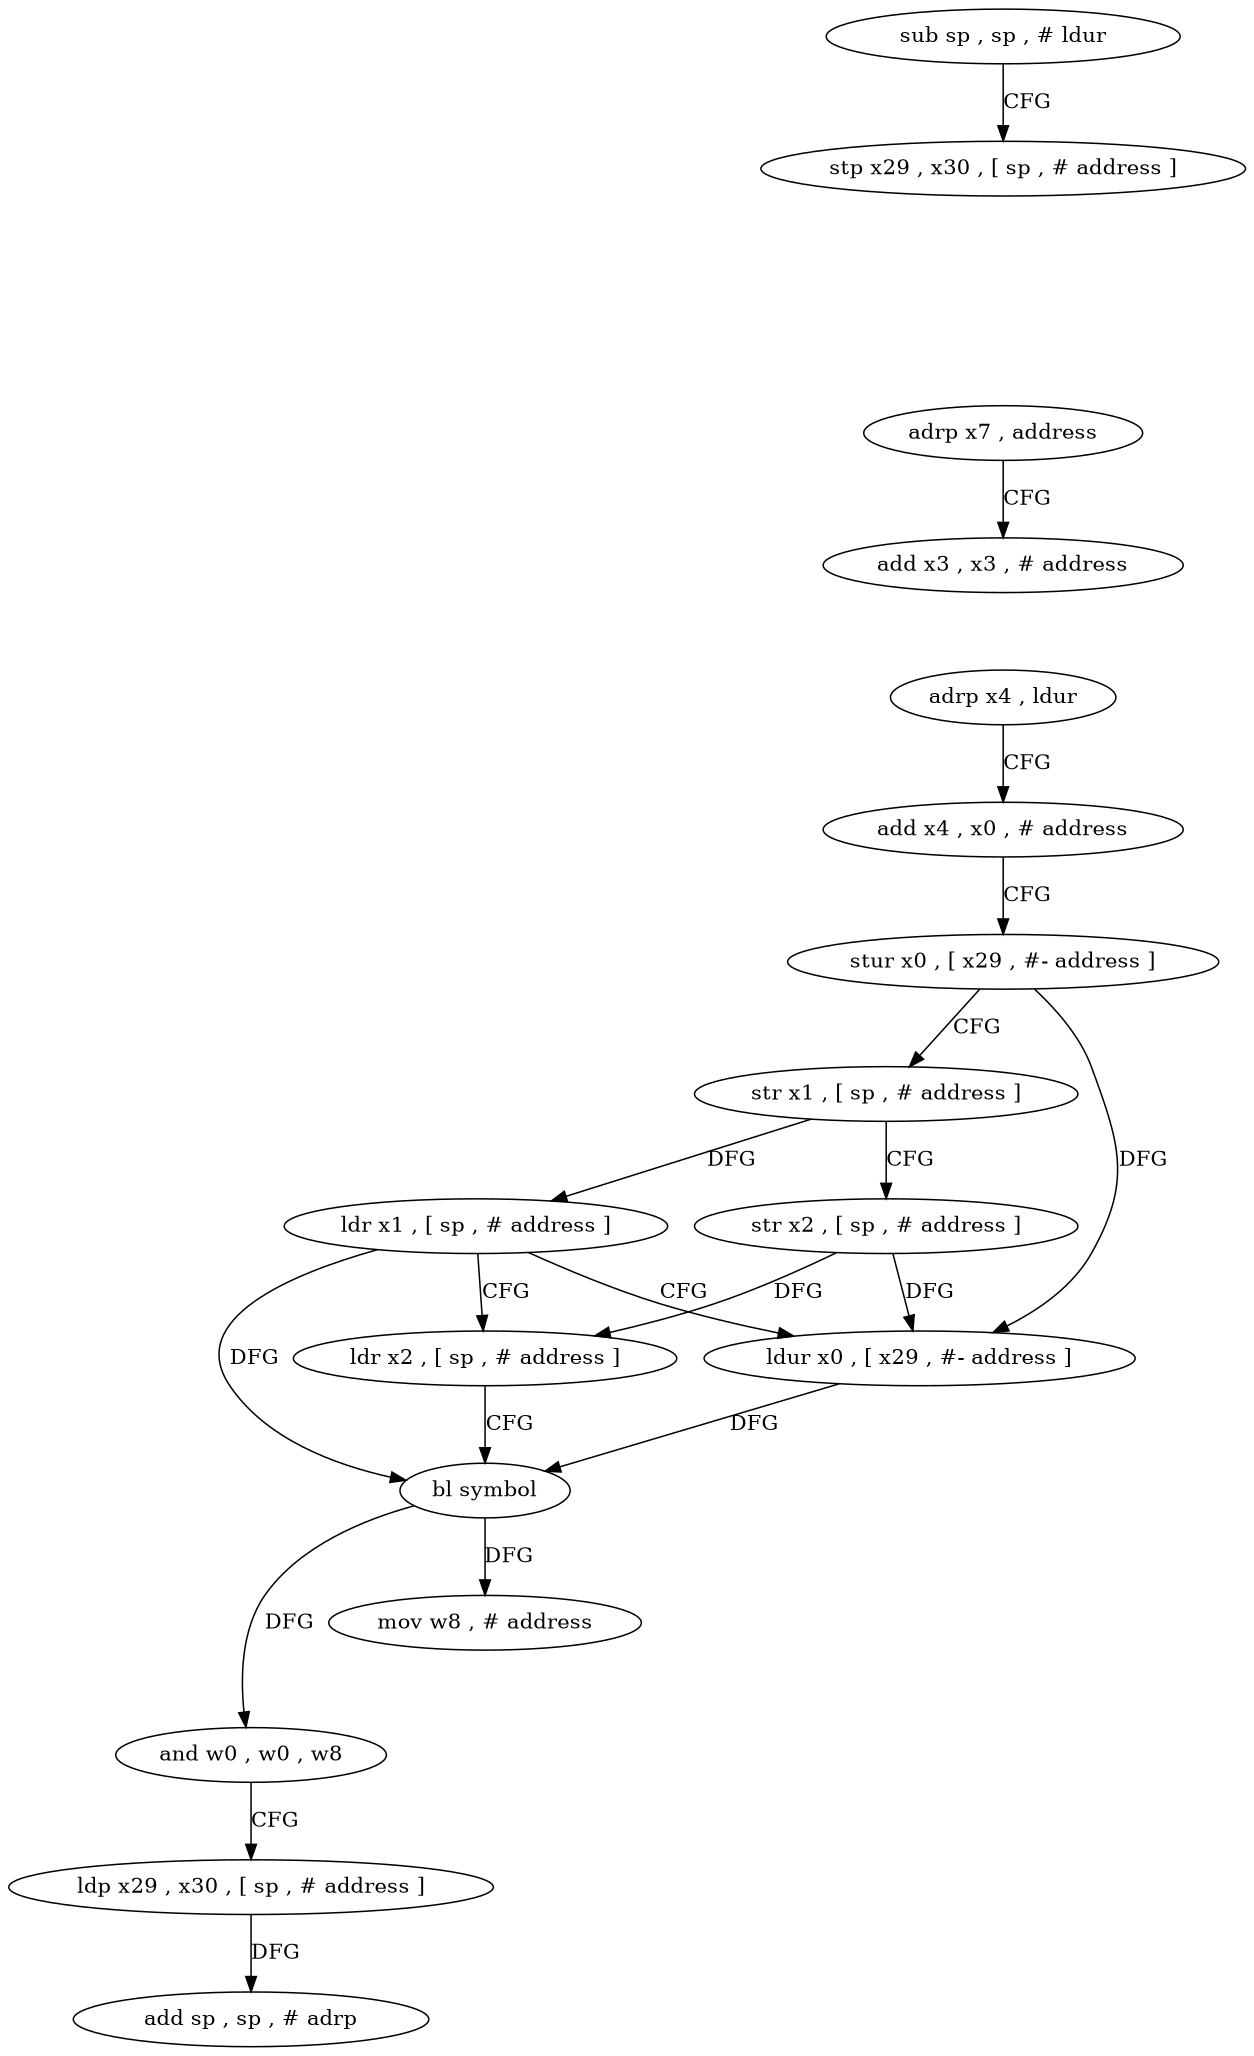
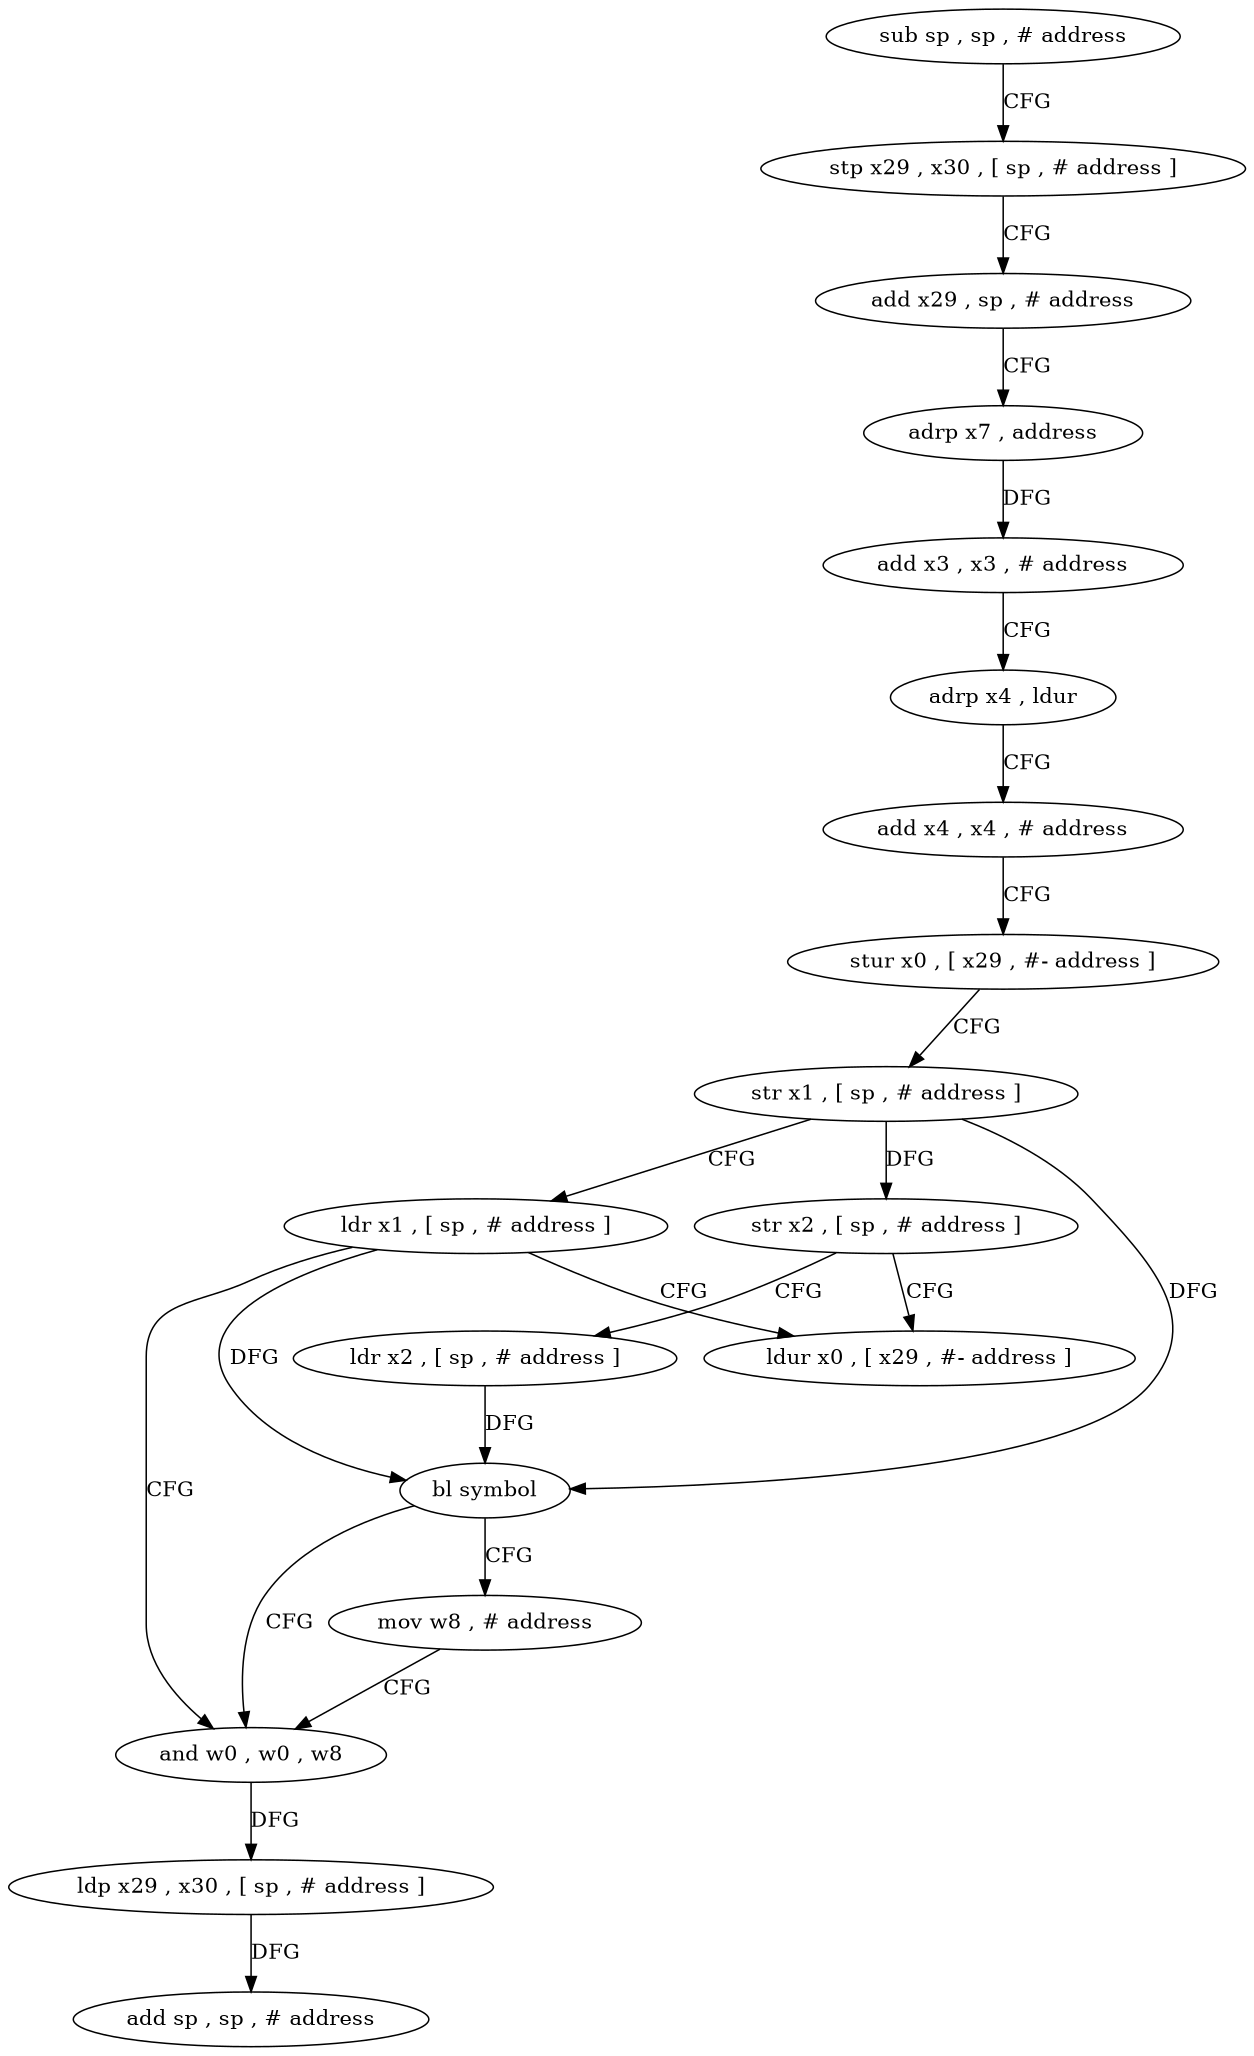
(1003, 36) -> (1003, 36)
none -> (1003, 301)
(1028, 499) -> (1028, 499)
none -> (1003, 624)
(1003, 830) -> (1003, 830)
(732, 1160) -> (732, 1160)
(911, 1160) -> (911, 1160)
(1117, 1169) -> none
(480, 1285) -> (146, 1423)
(799, 1292) -> (799, 1292)
(930, 1292) -> (930, 1292)
(510, 1424) -> (510, 1424)
(699, 1425) -> (1058, 1435)
(509, 1557) -> (509, 1557)
(290, 1623) -> (290, 1623)
none -> (374, 1685)
(275, 1821) -> (275, 1821)
(251, 2019) -> (251, 2019)
